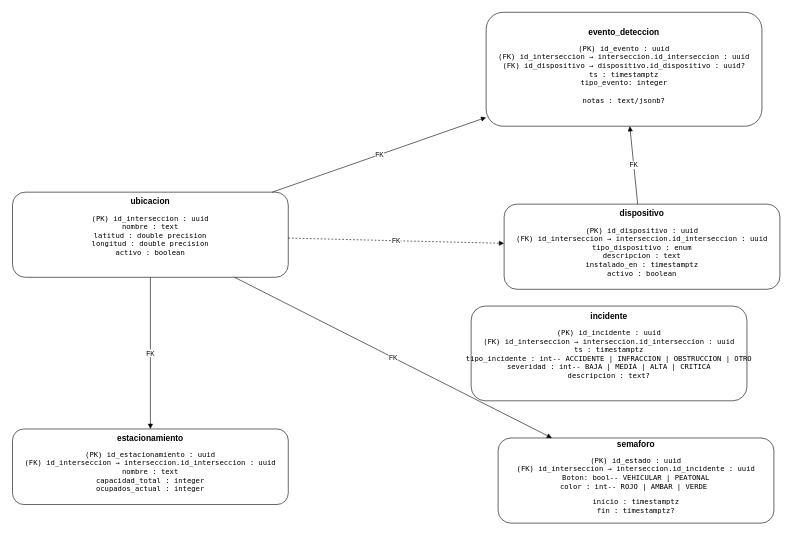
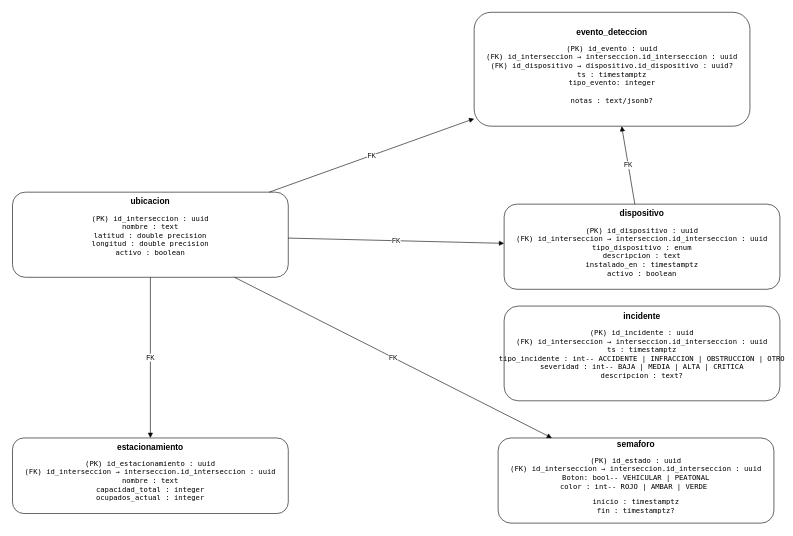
(624, 69) -> (612, 69)
(393, 241) -> (393, 241)
(609, 354) -> (642, 354)
(150, 467) -> (150, 476)
(636, 481) -> (636, 481)
